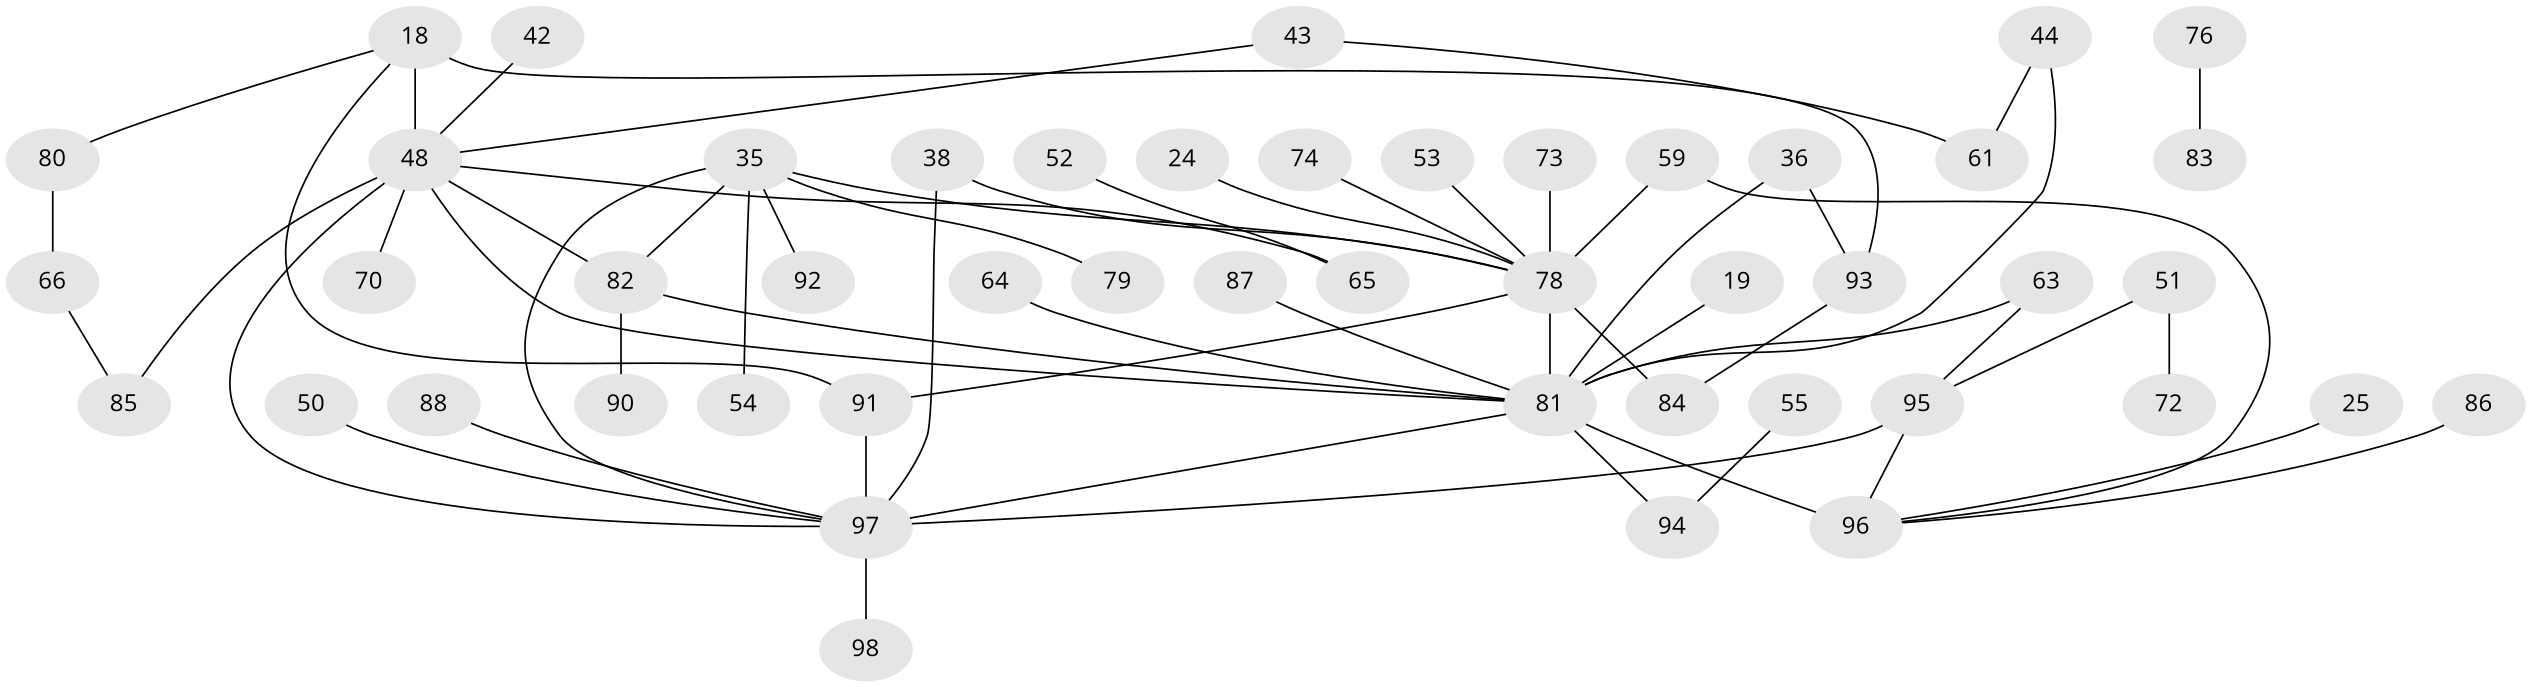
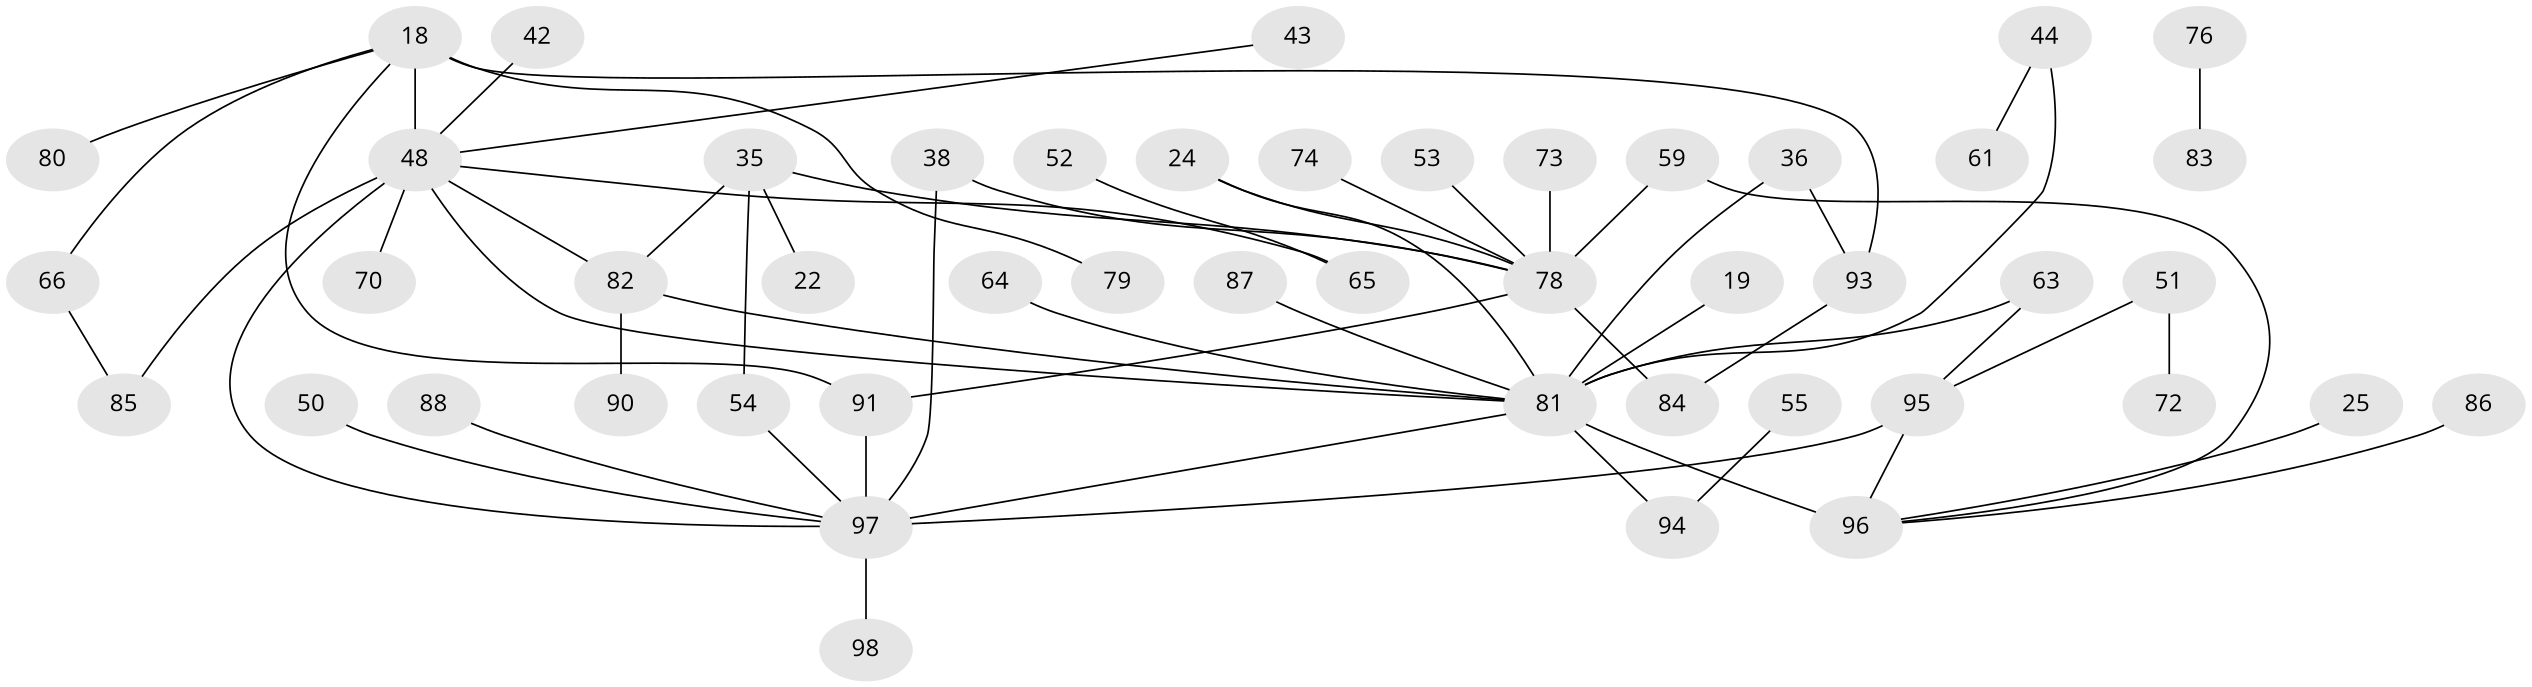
(1587, 67) -> none
(920, 217) -> (798, 124)
(53, 221) -> (200, 121)
(808, 282) -> (808, 282)
(1550, 344) -> (1449, 271)
(536, 396) -> (805, 466)
